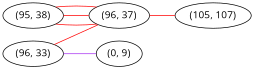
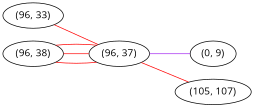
(33, 16) -> (33, 54)
(80, 54) -> (170, 54)
